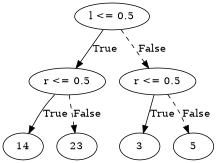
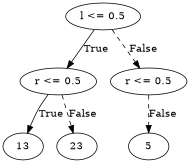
(23, 146) -> (23, 146)
(140, 146) -> none
